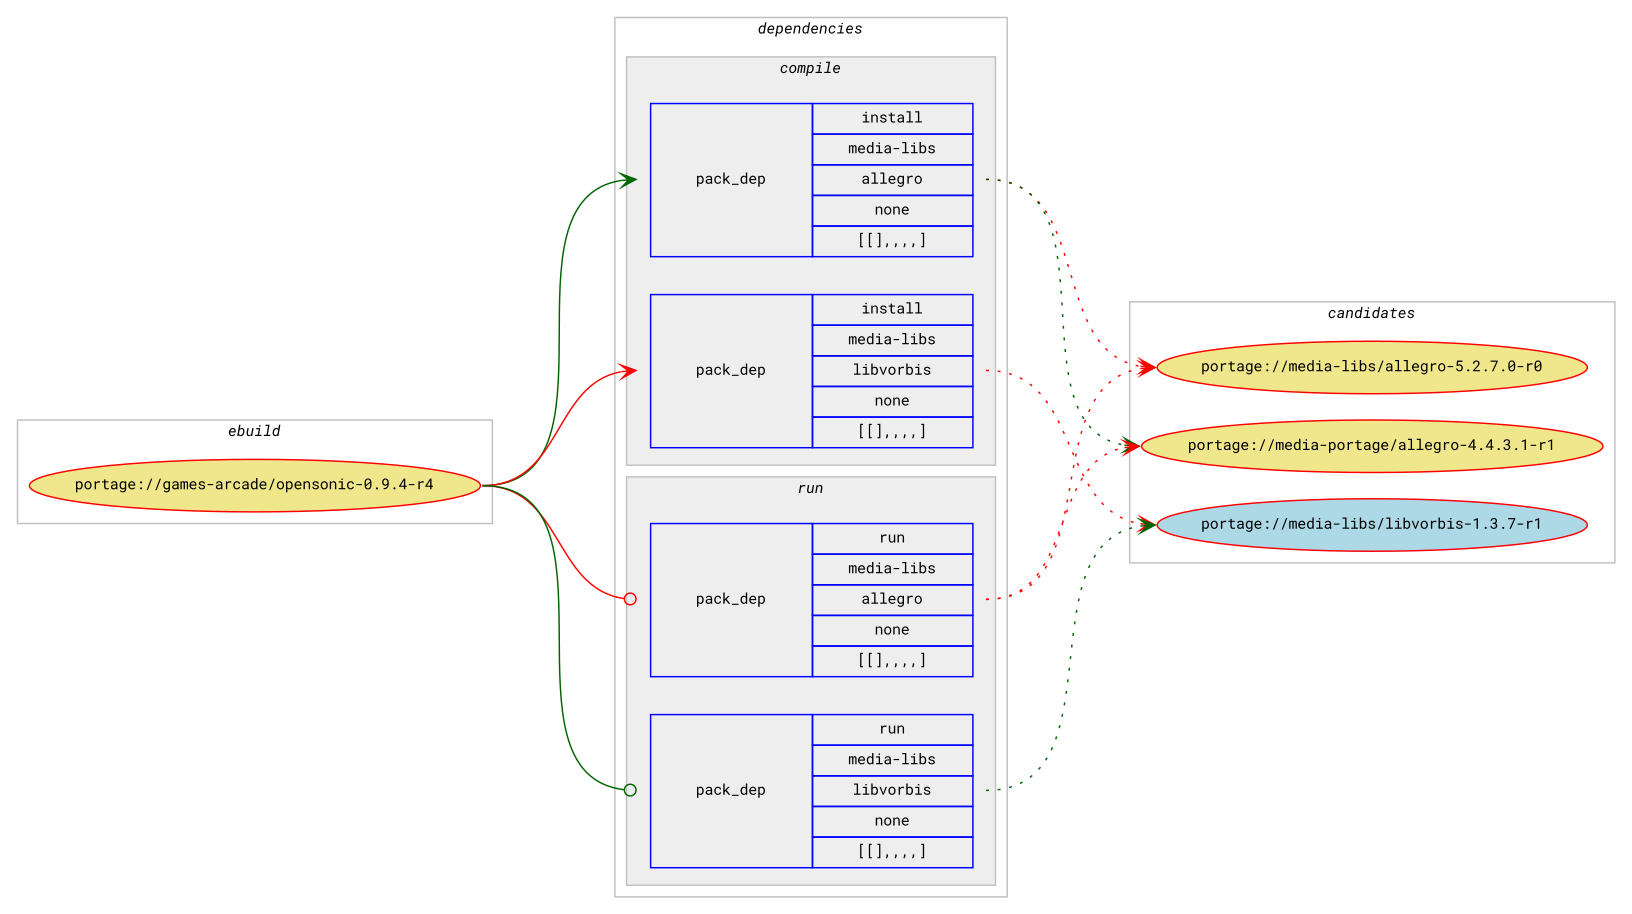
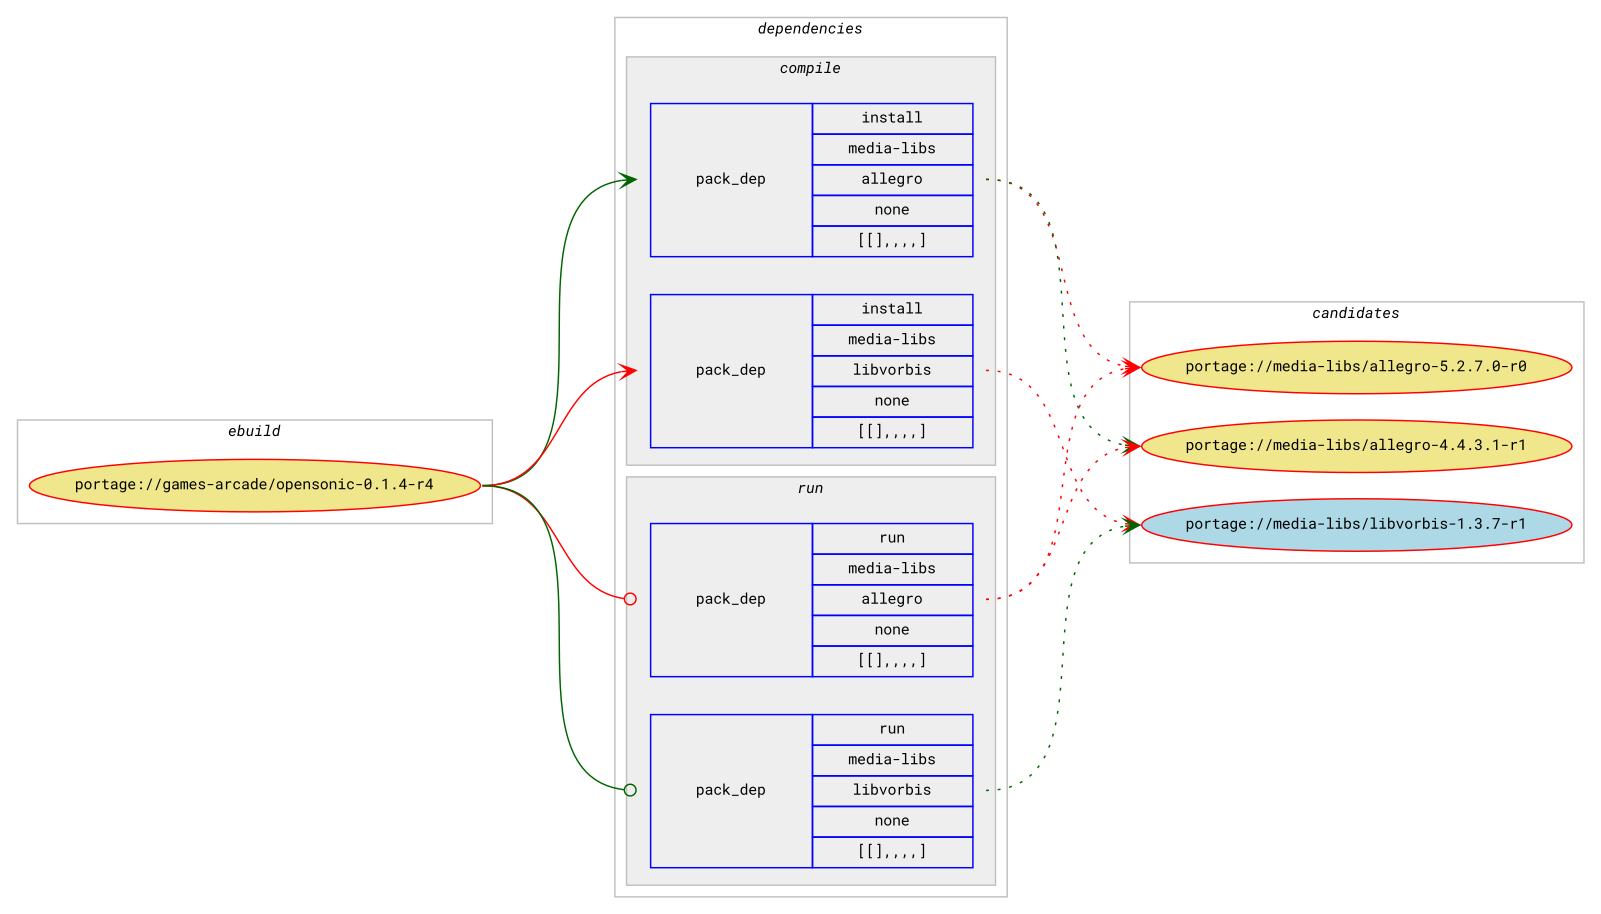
(1372, 446) -> (1357, 446)
(255, 486) -> (255, 486)
